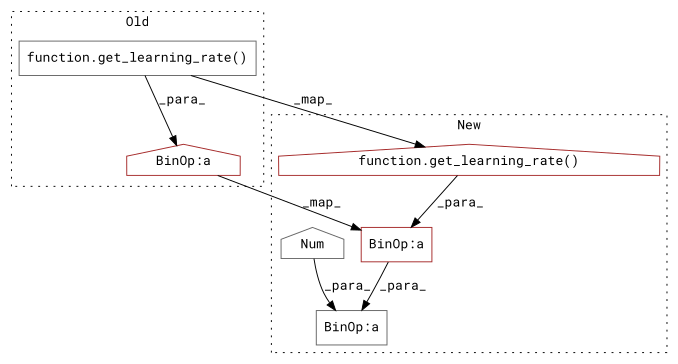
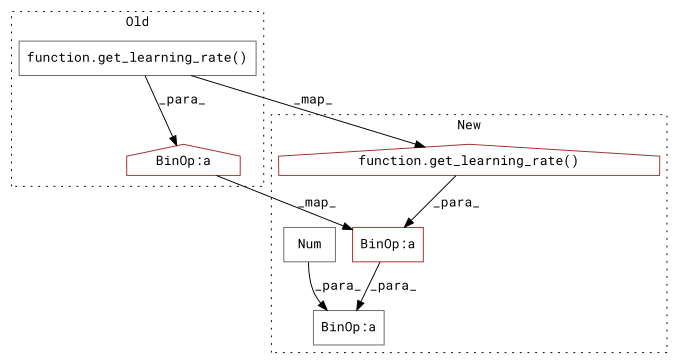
(312, 245) -> (310, 245)
